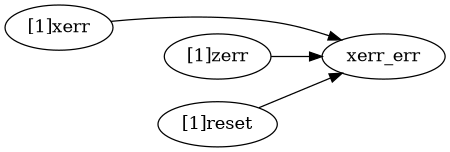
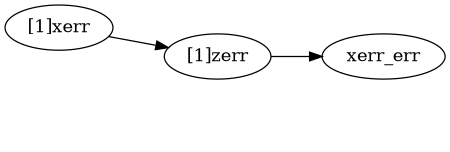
(221, 18) -> (132, 41)
(218, 124) -> none
